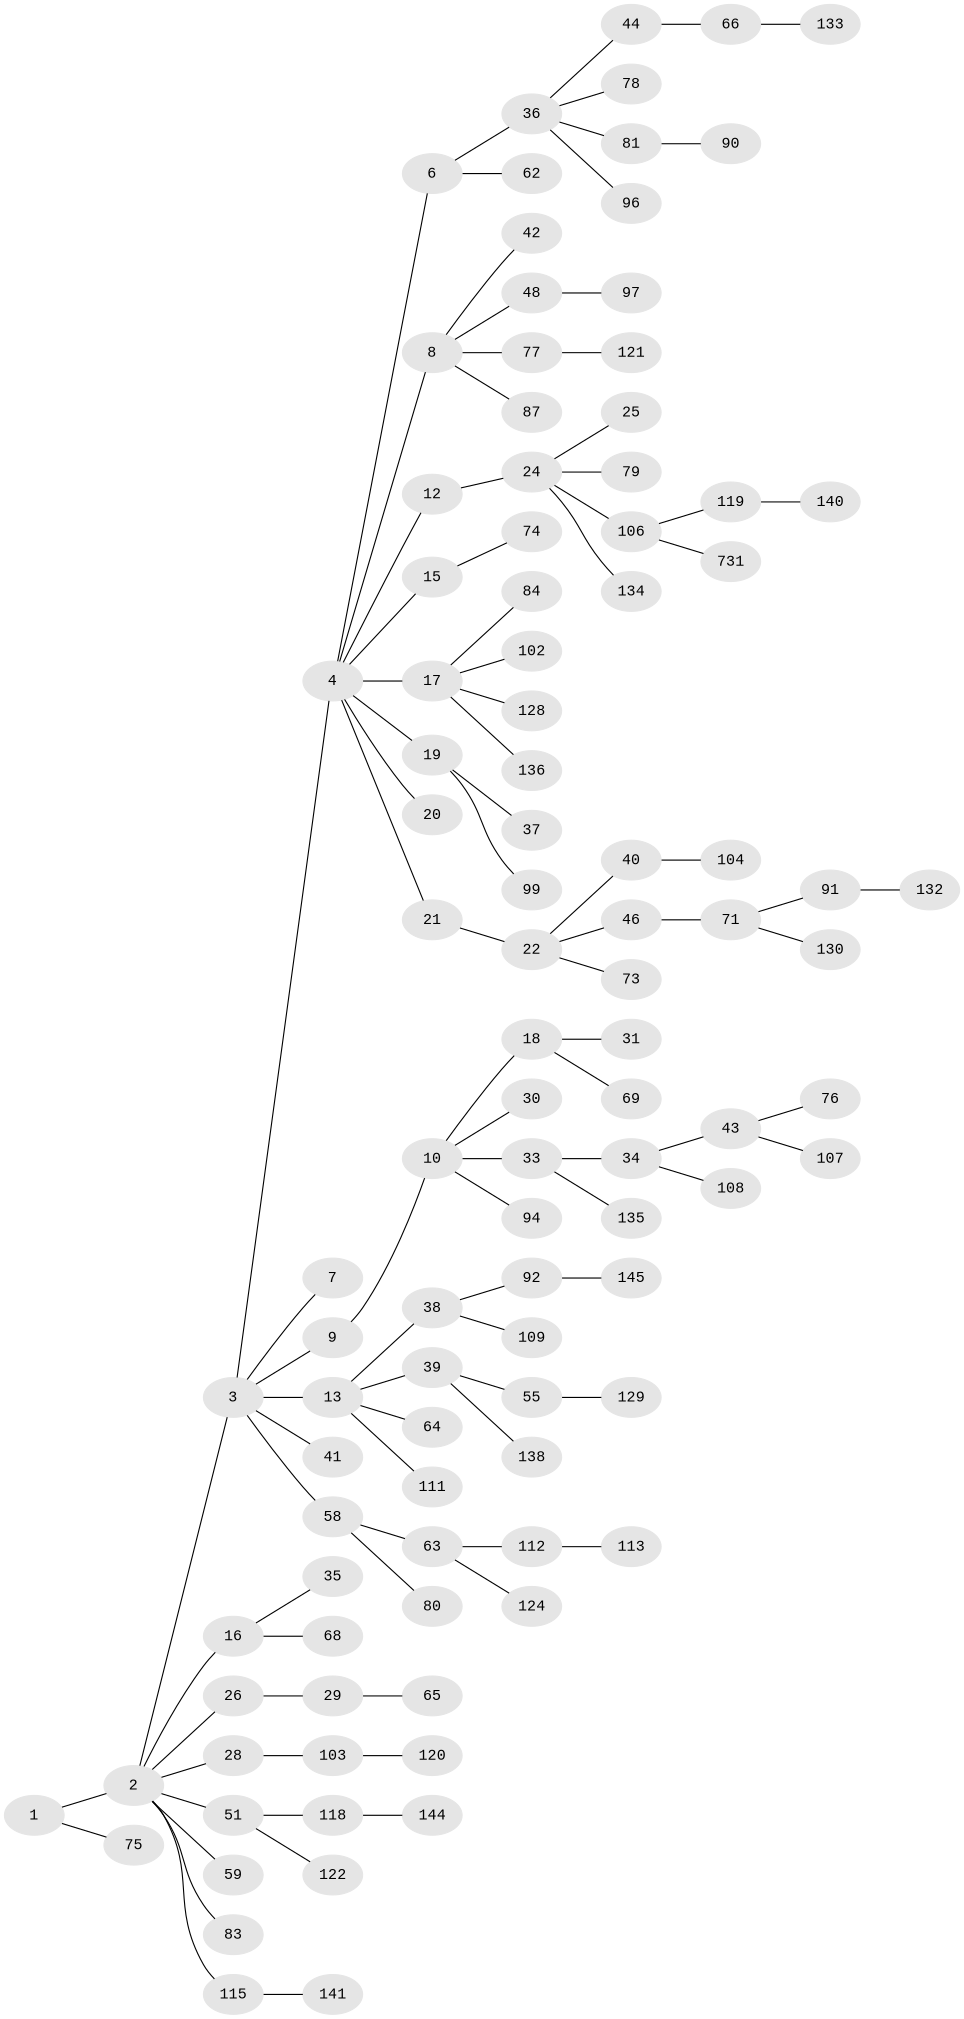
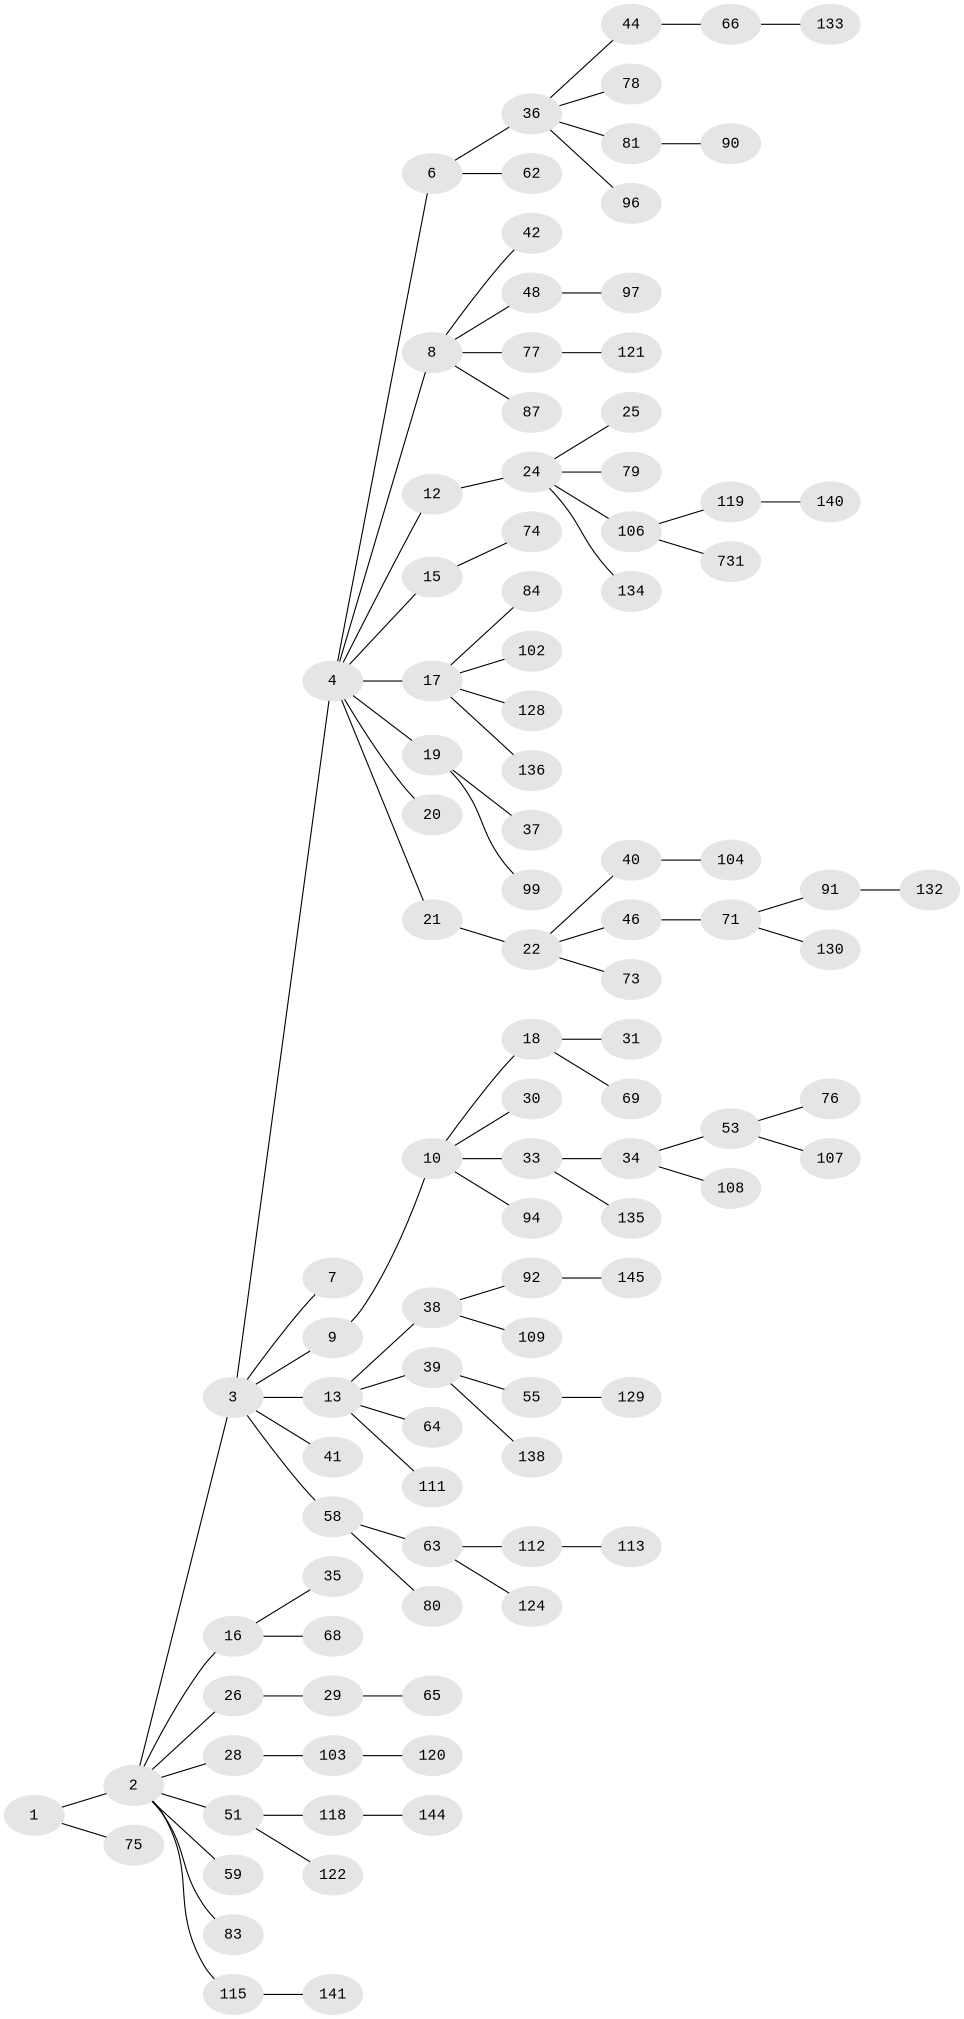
(731, 1129) -> (731, 1129)
